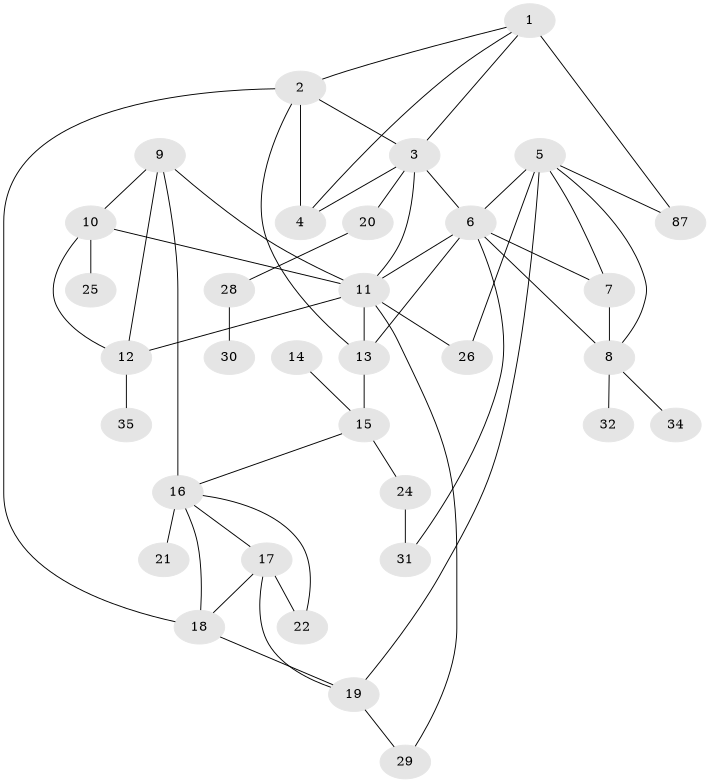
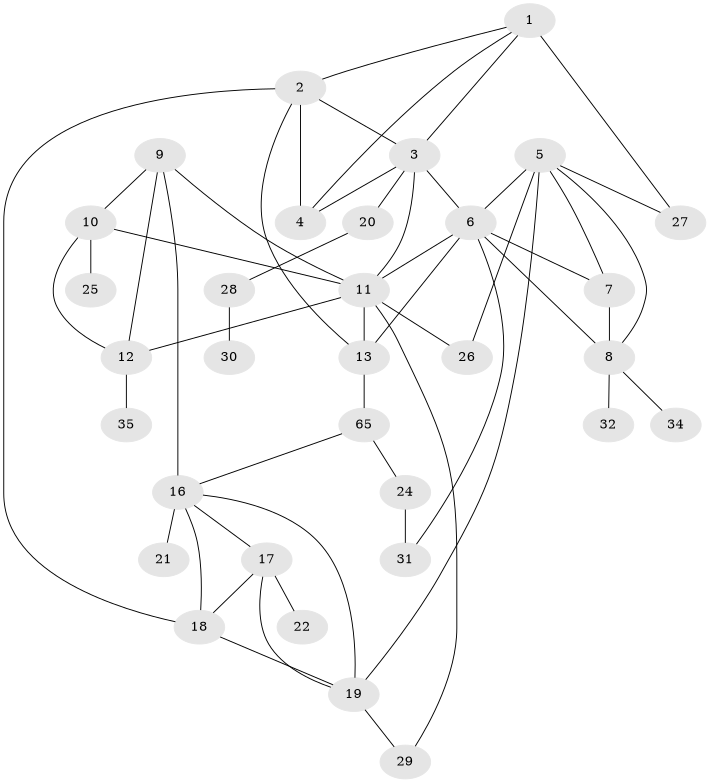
(681, 223) -> (681, 223)
(297, 358) -> none
(364, 425) -> (364, 425)
(286, 528) -> (324, 549)
